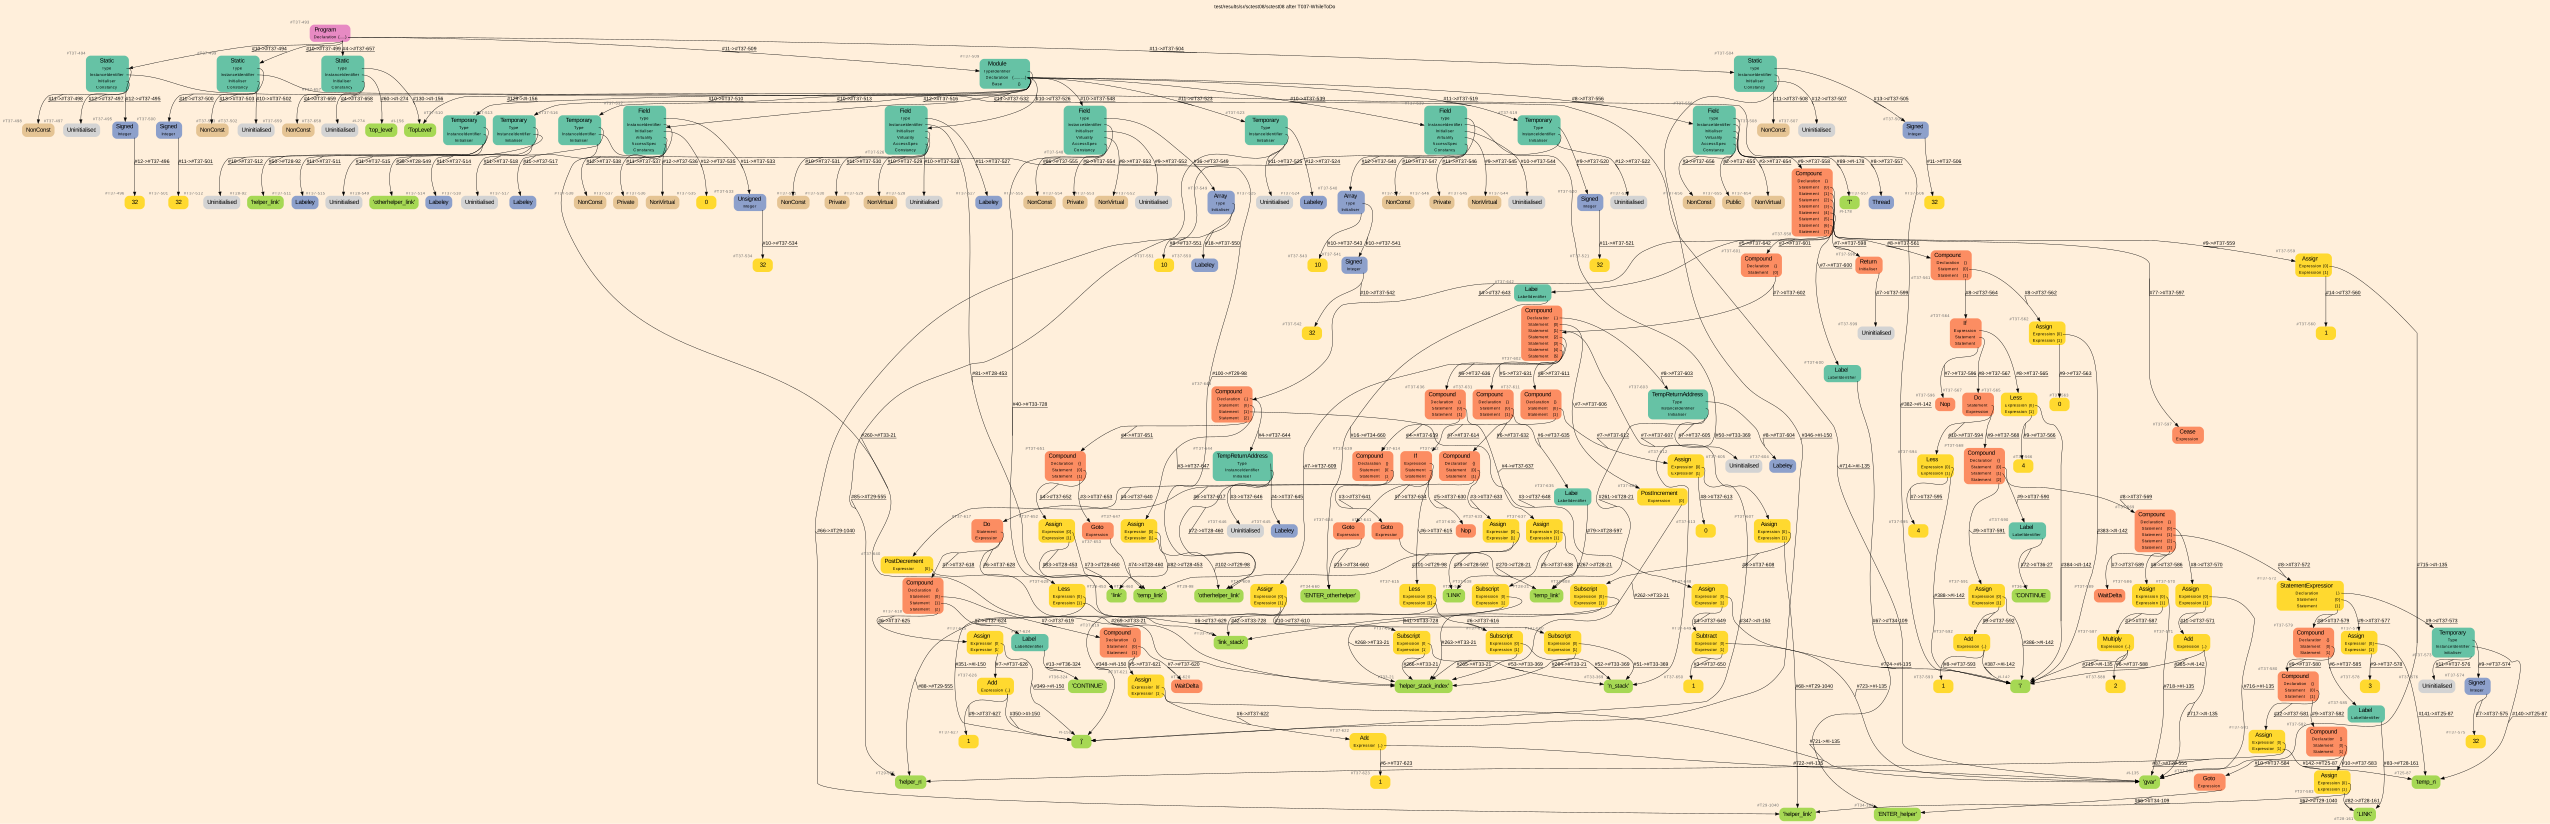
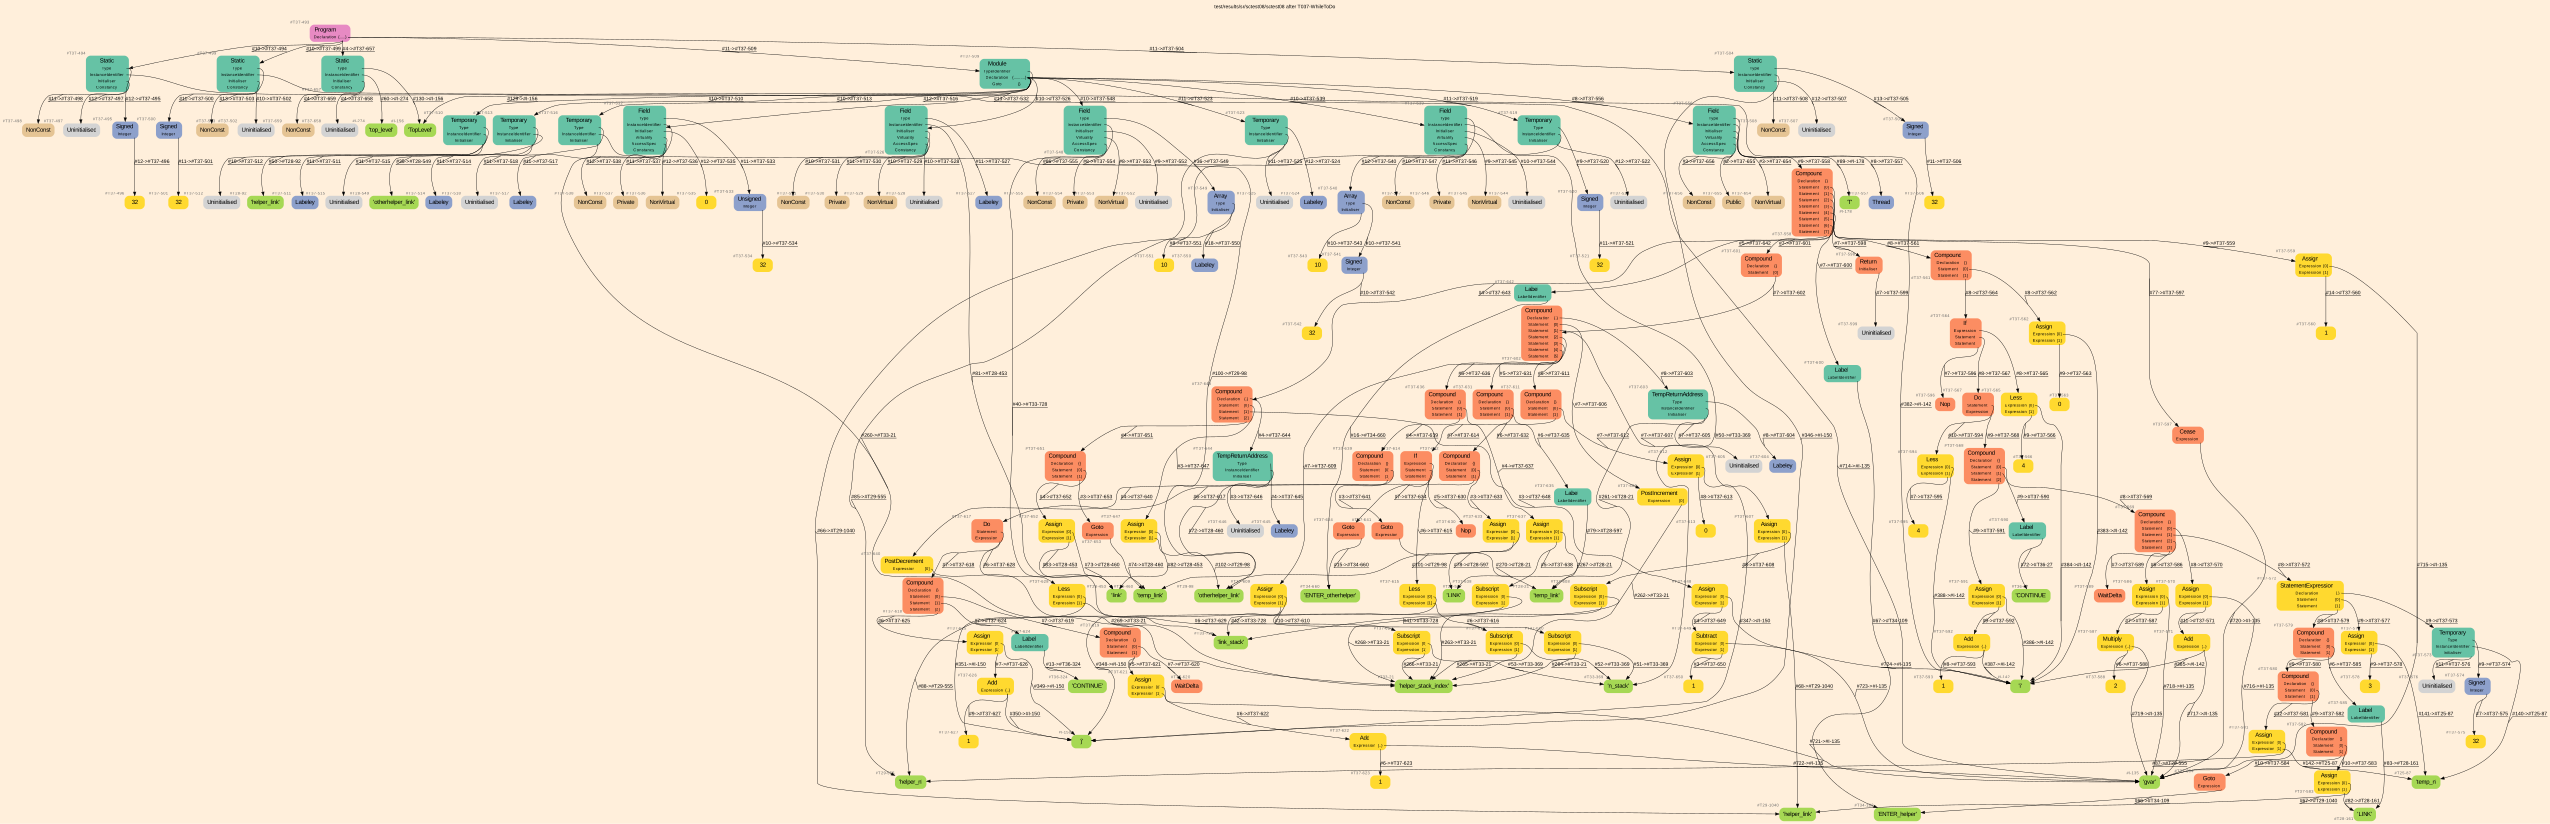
(997, 84) -> (997, 84)
none -> (2234, 613)
(2083, 662) -> (2132, 704)
